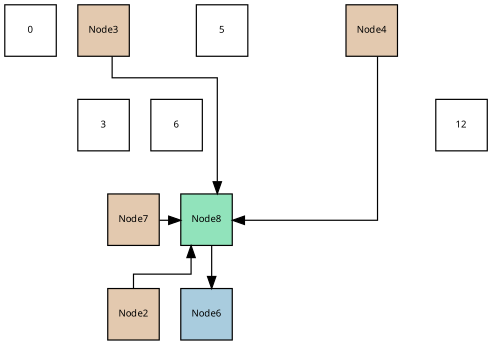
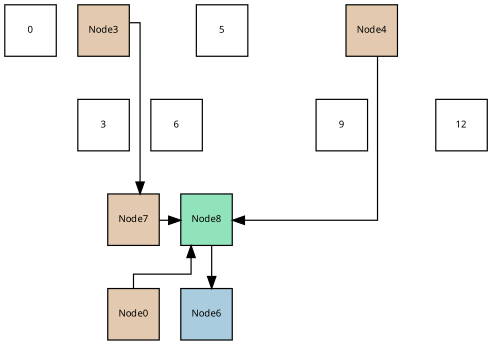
(200, 78) -> (140, 97)
none -> (342, 125)
(133, 314) -> (133, 314)
